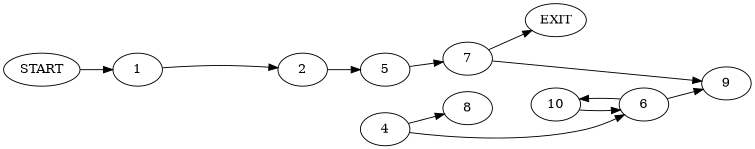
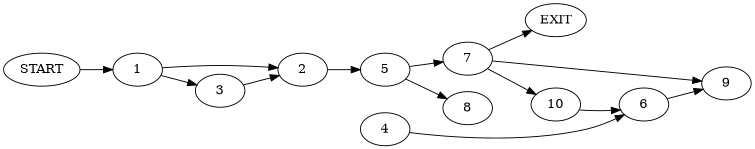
none -> (220, 91)
(605, 98) -> (508, 80)
(422, 120) -> (422, 87)
